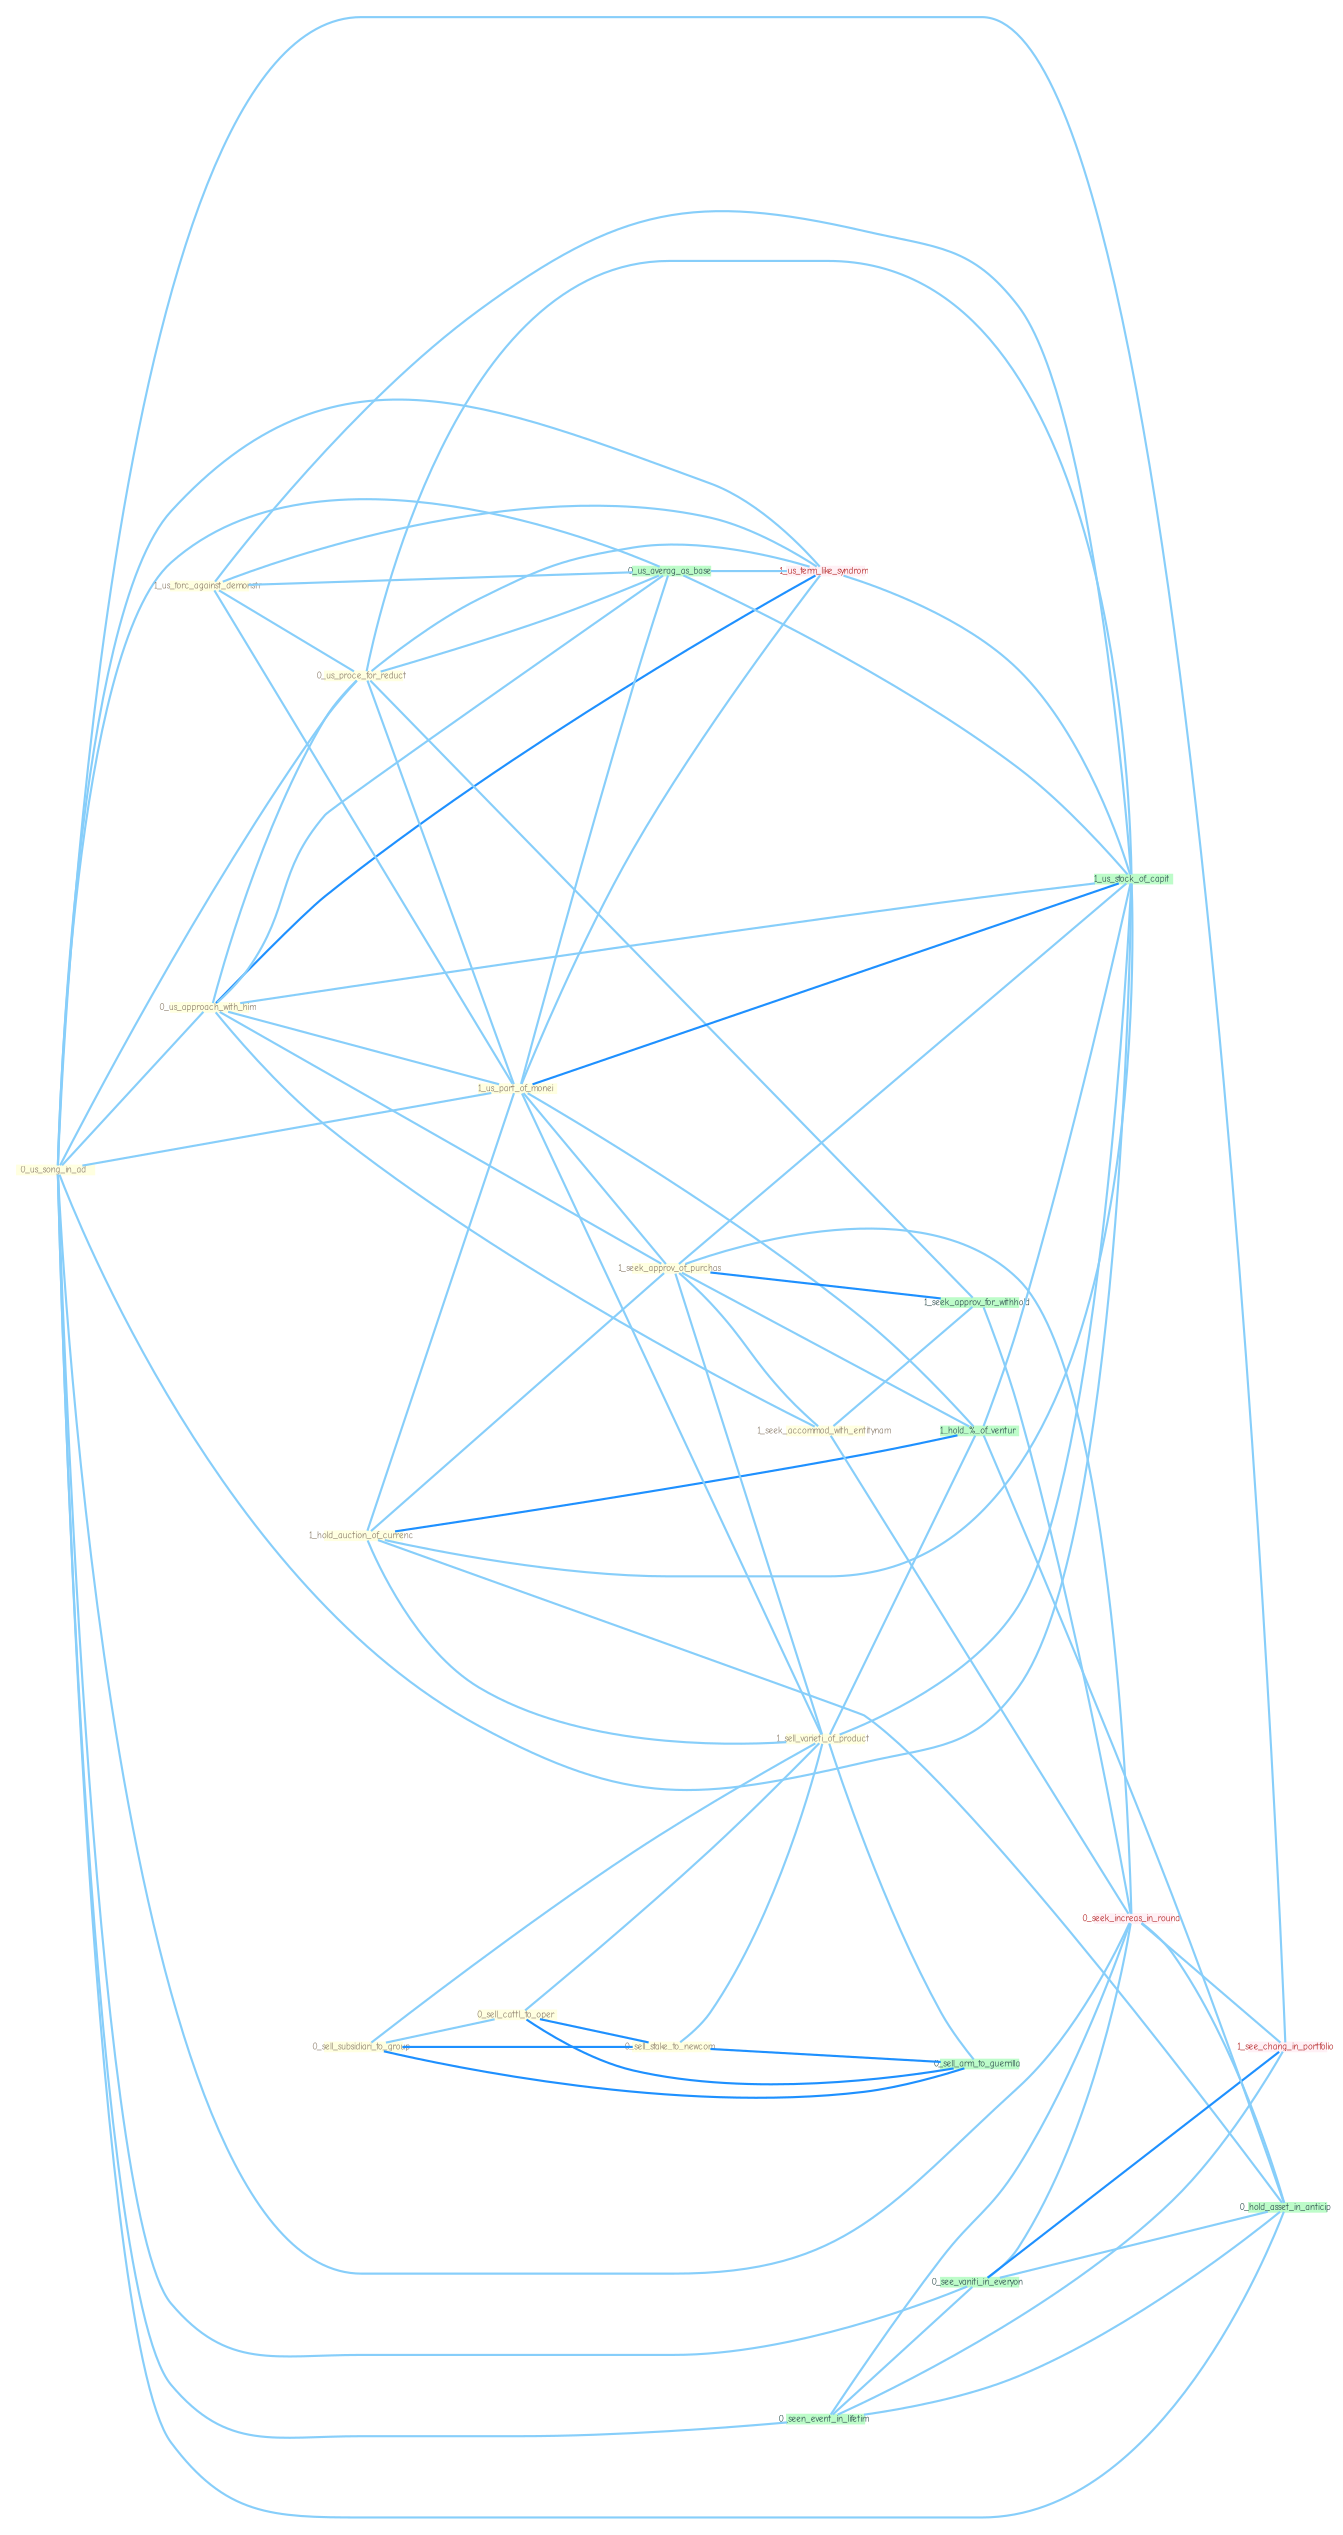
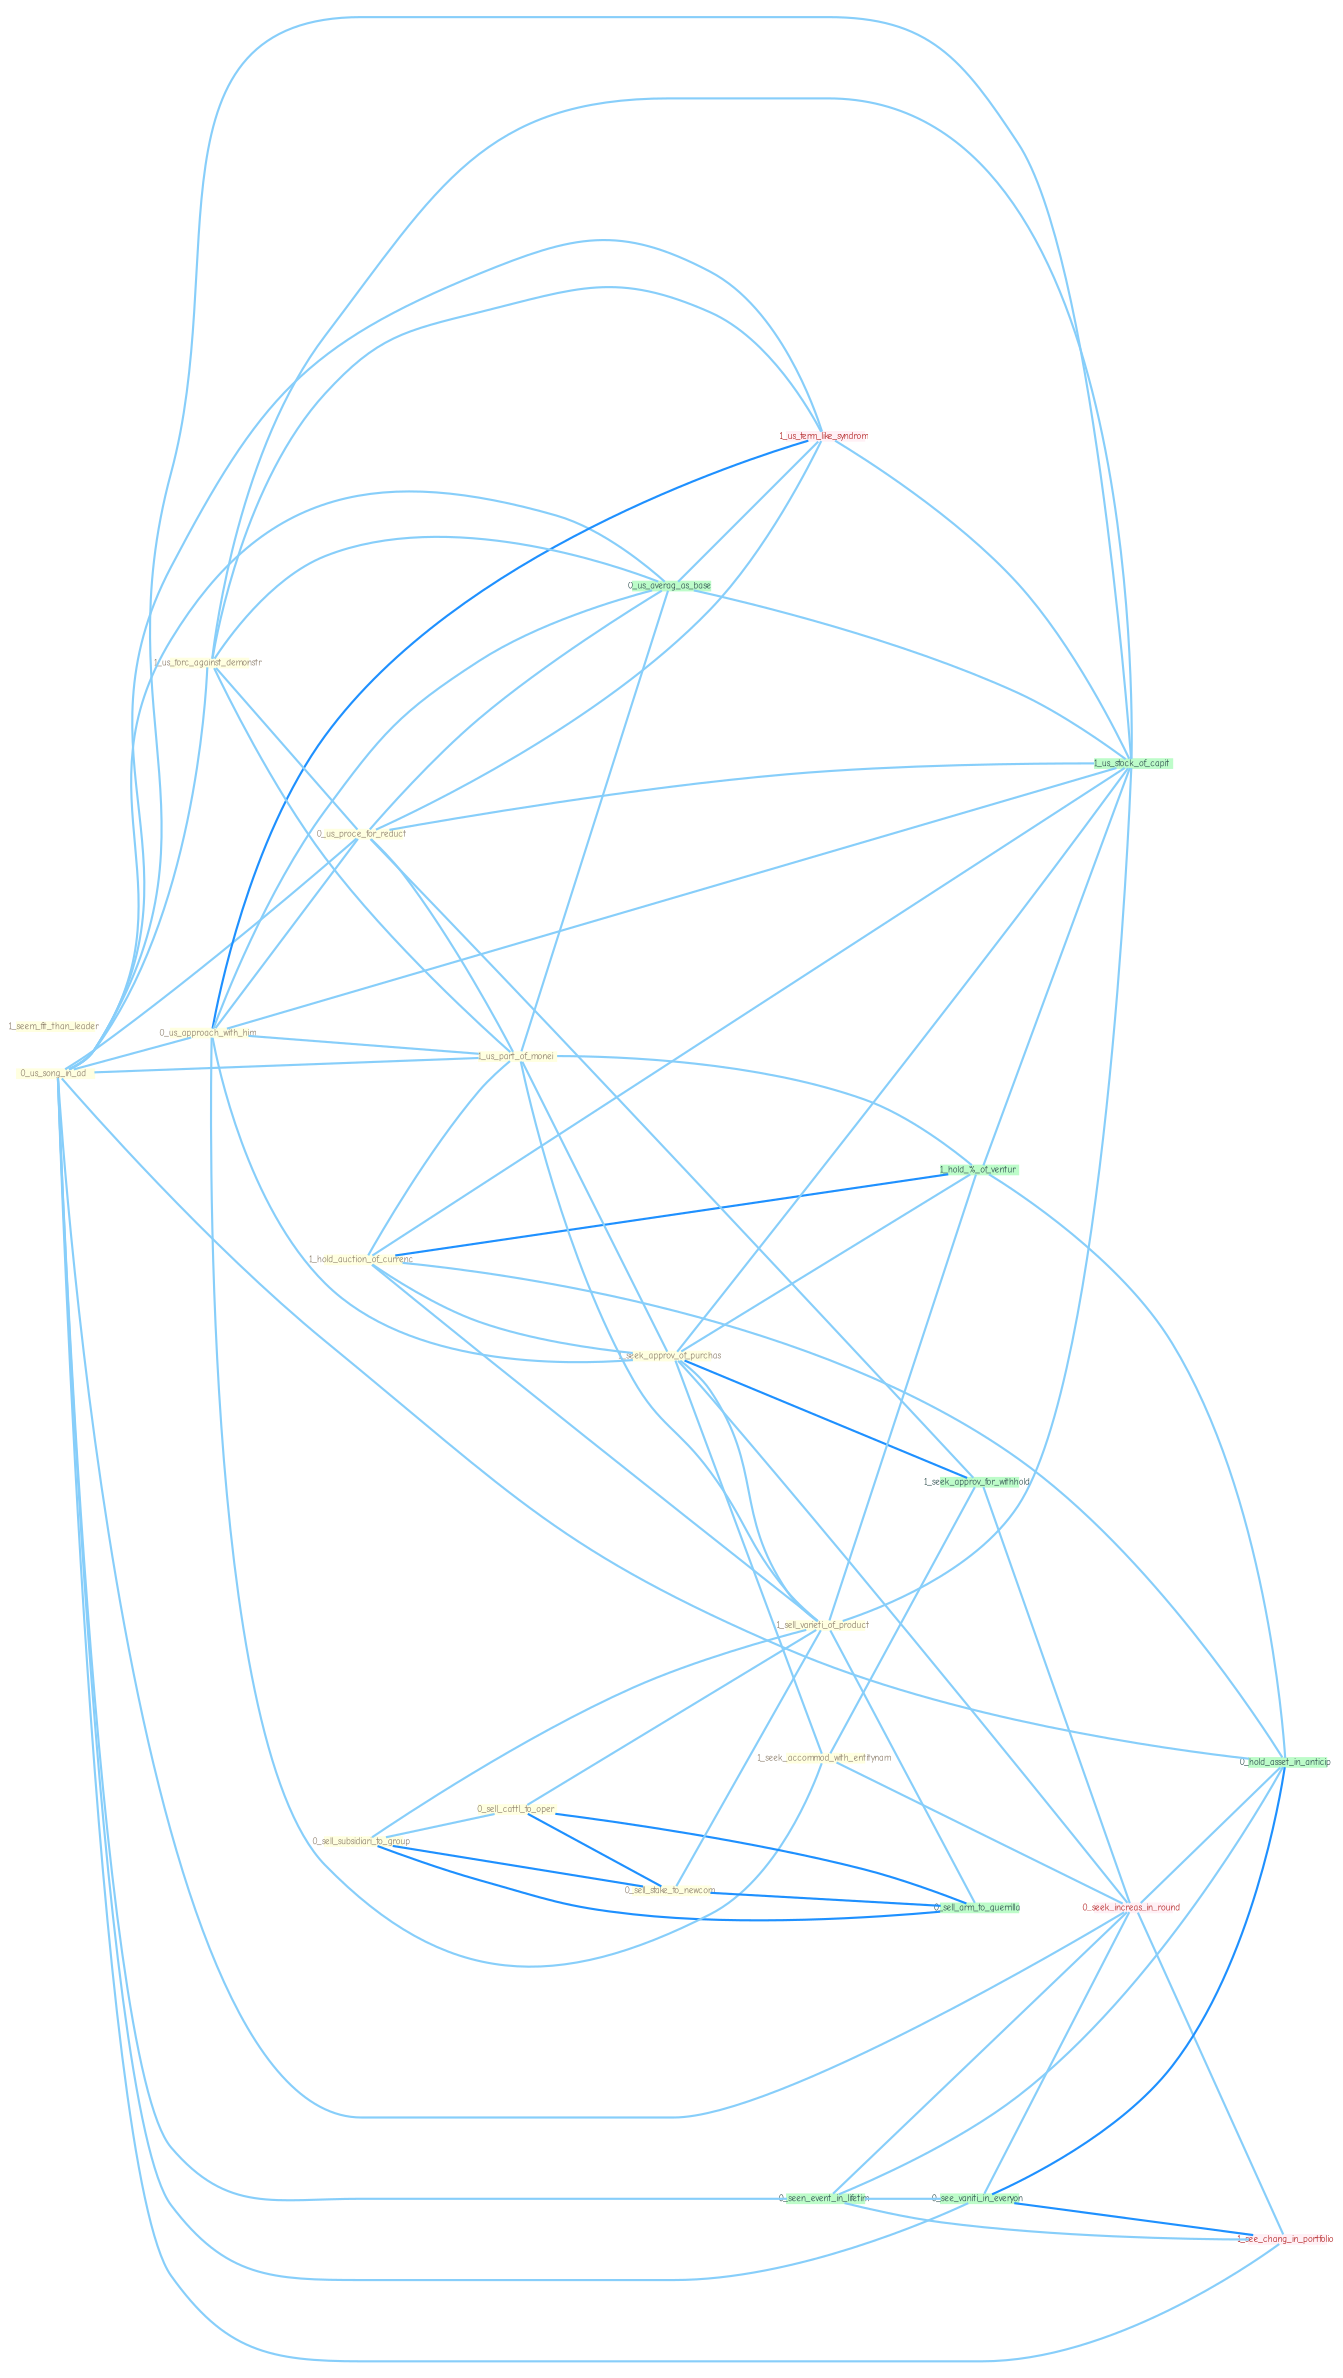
(651, 818) -> none
none -> (172, 882)
(826, 984) -> none
none -> (56, 1027)
(1147, 2241) -> (1206, 2013)
